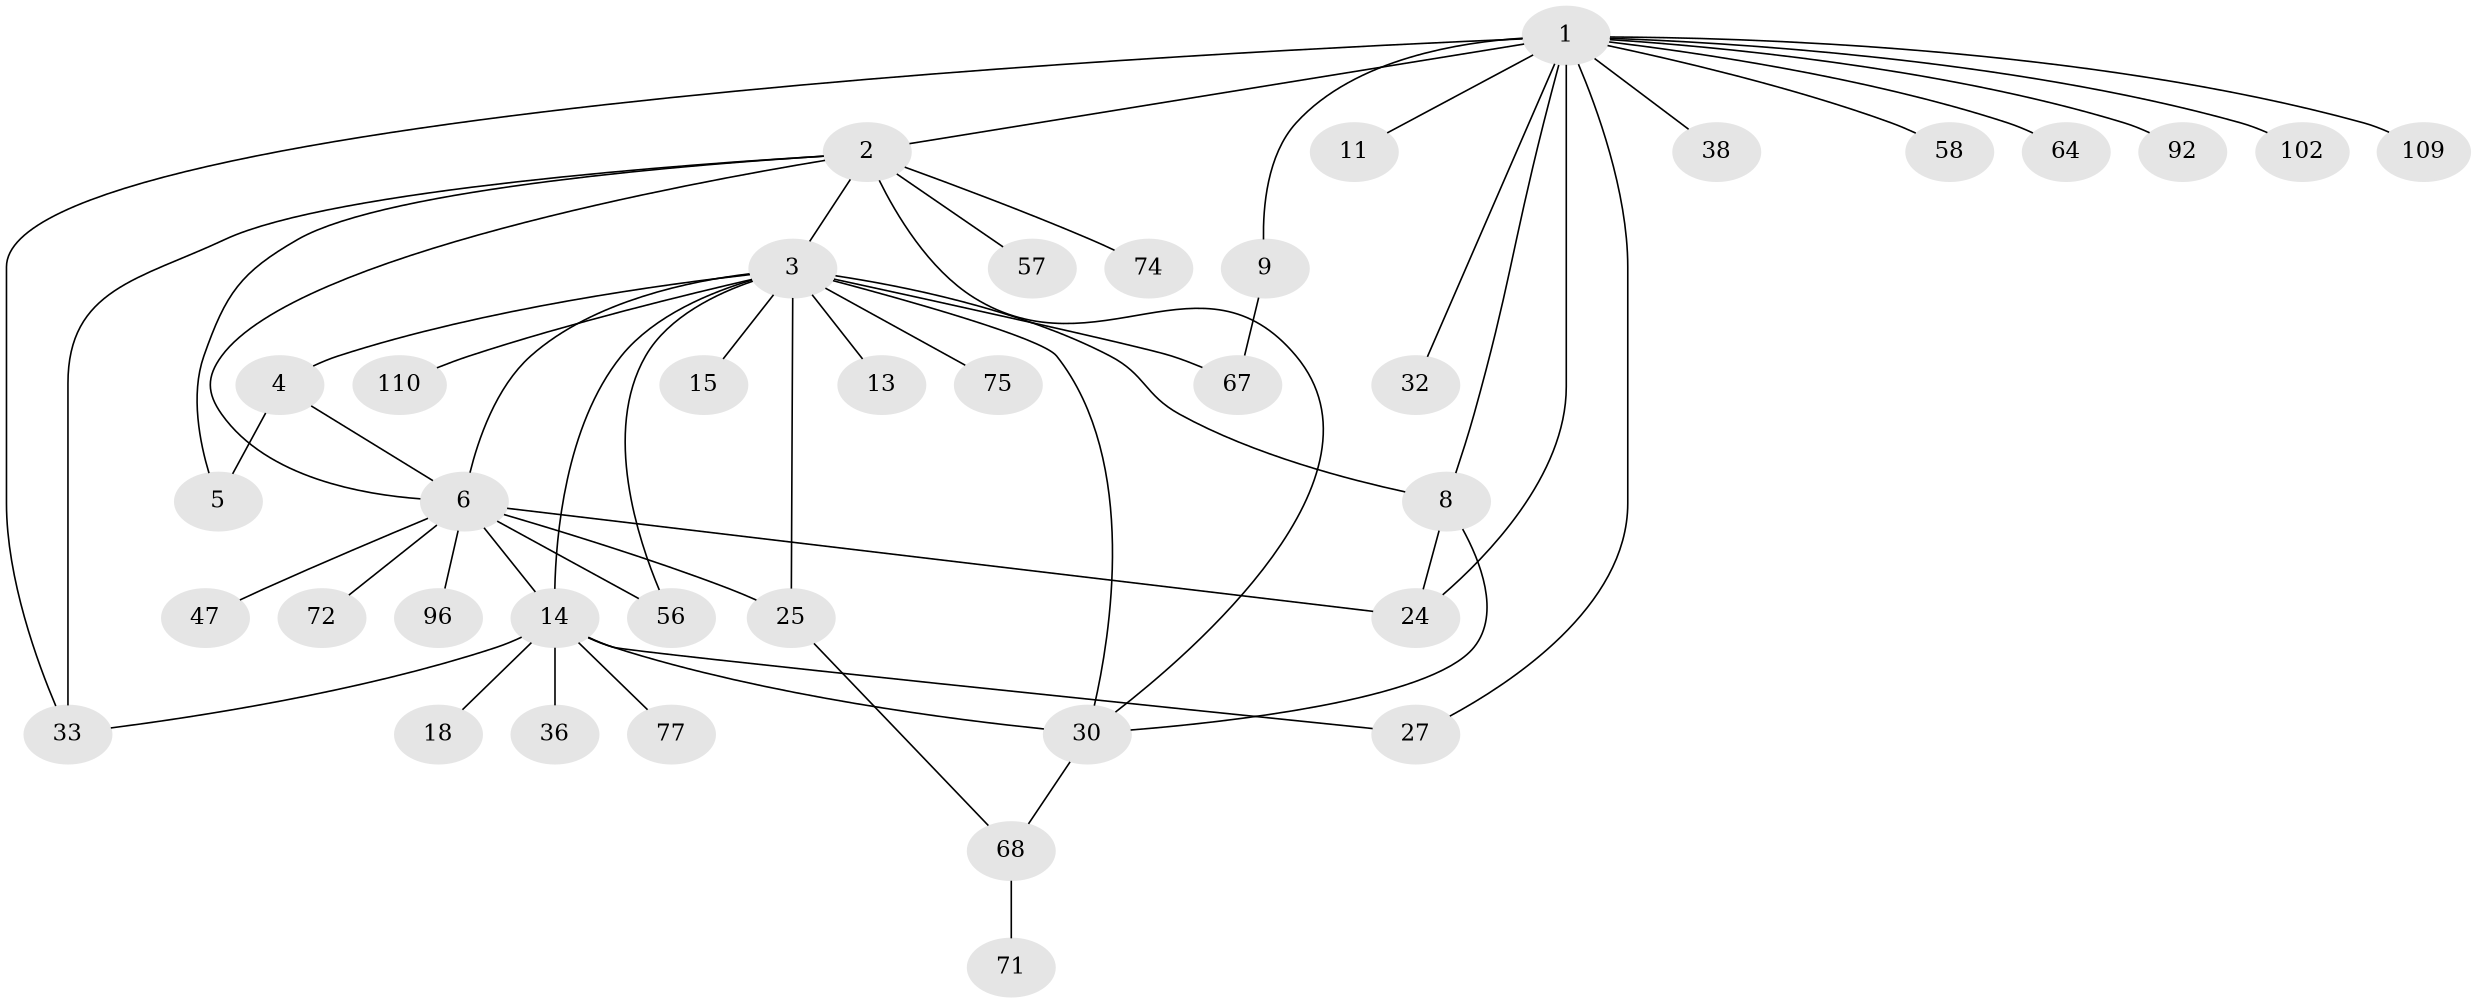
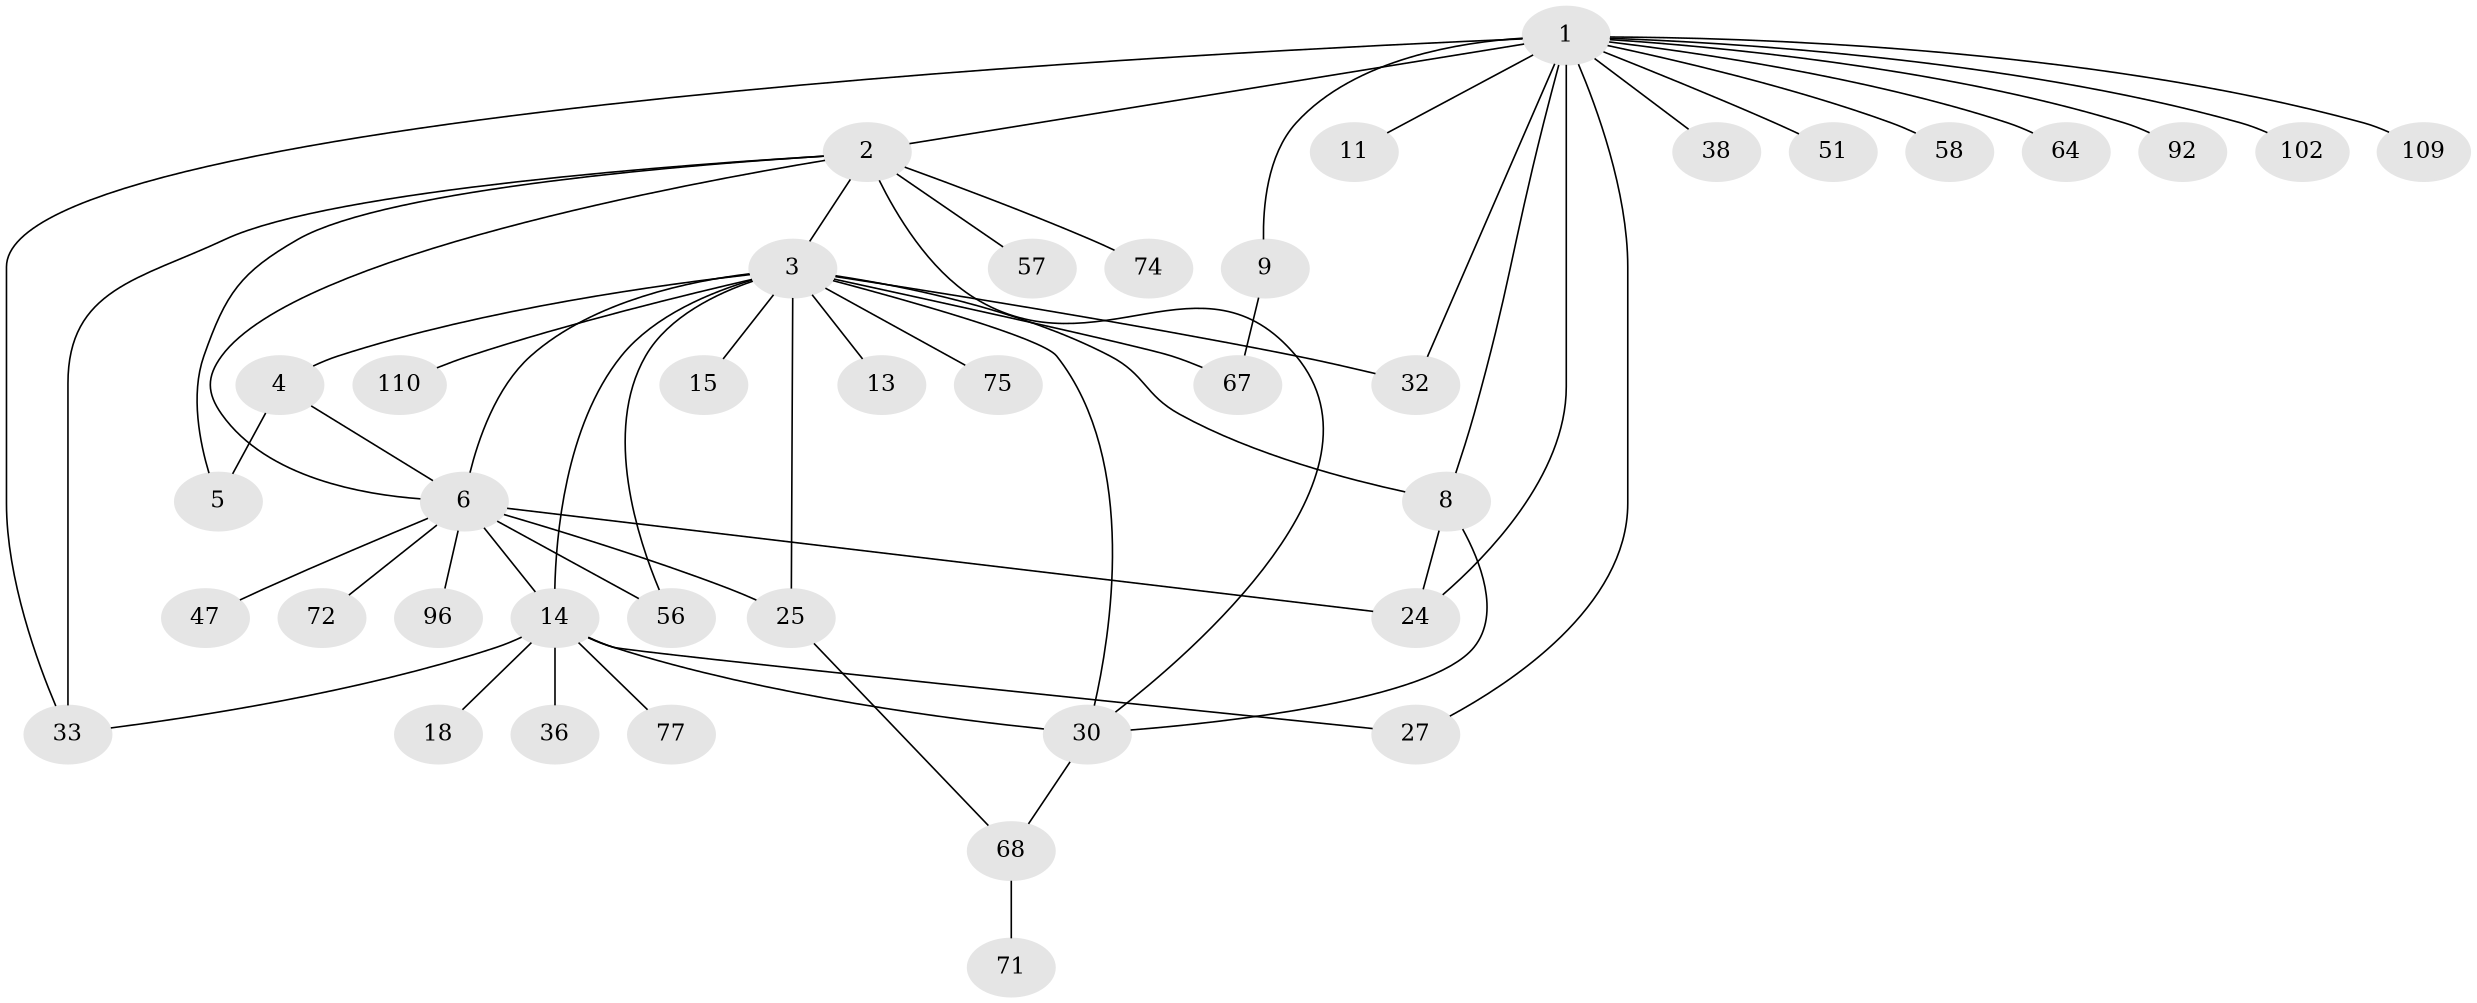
none -> (1833, 152)
none -> (1147, 328)
